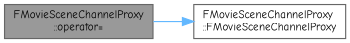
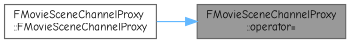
(168, 22) -> (171, 22)
